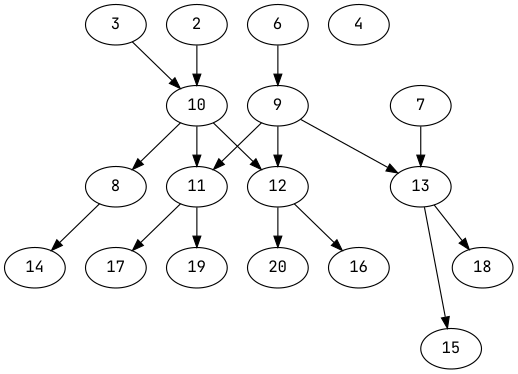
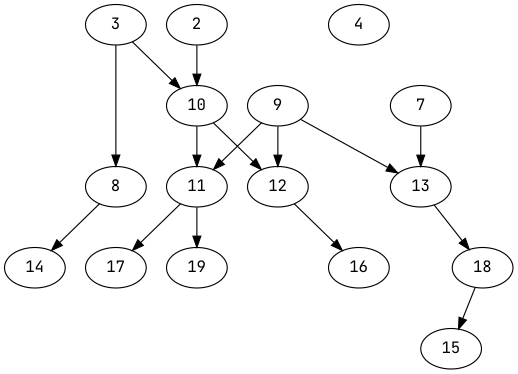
(278, 25) -> none
(161, 142) -> (116, 100)
(435, 262) -> (469, 303)
(278, 268) -> none
